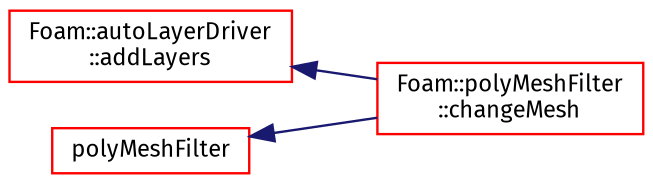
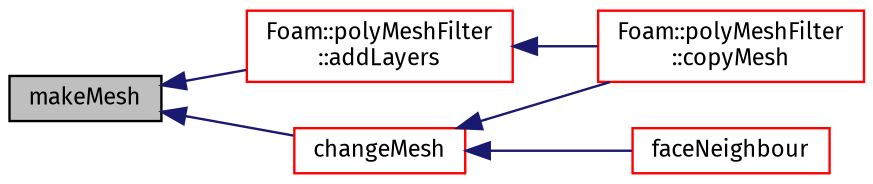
(151, 46) -> (380, 46)
none -> (85, 99)
(510, 99) -> (731, 46)
(151, 151) -> (380, 151)
none -> (731, 151)
